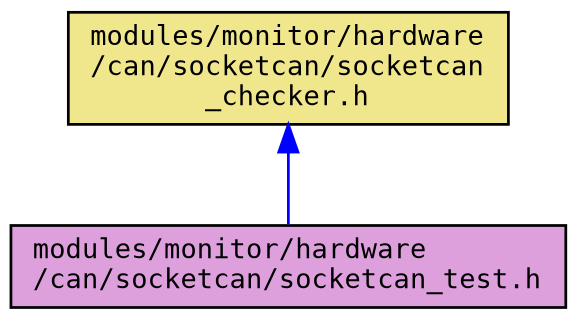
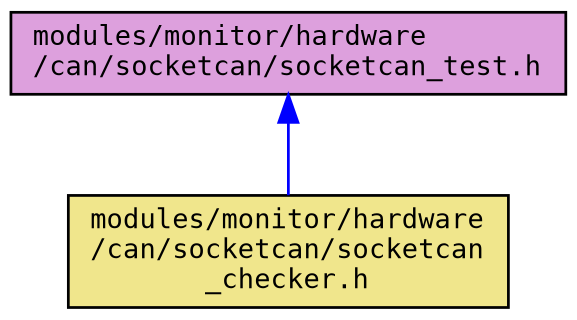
(288, 189) -> (288, 159)
